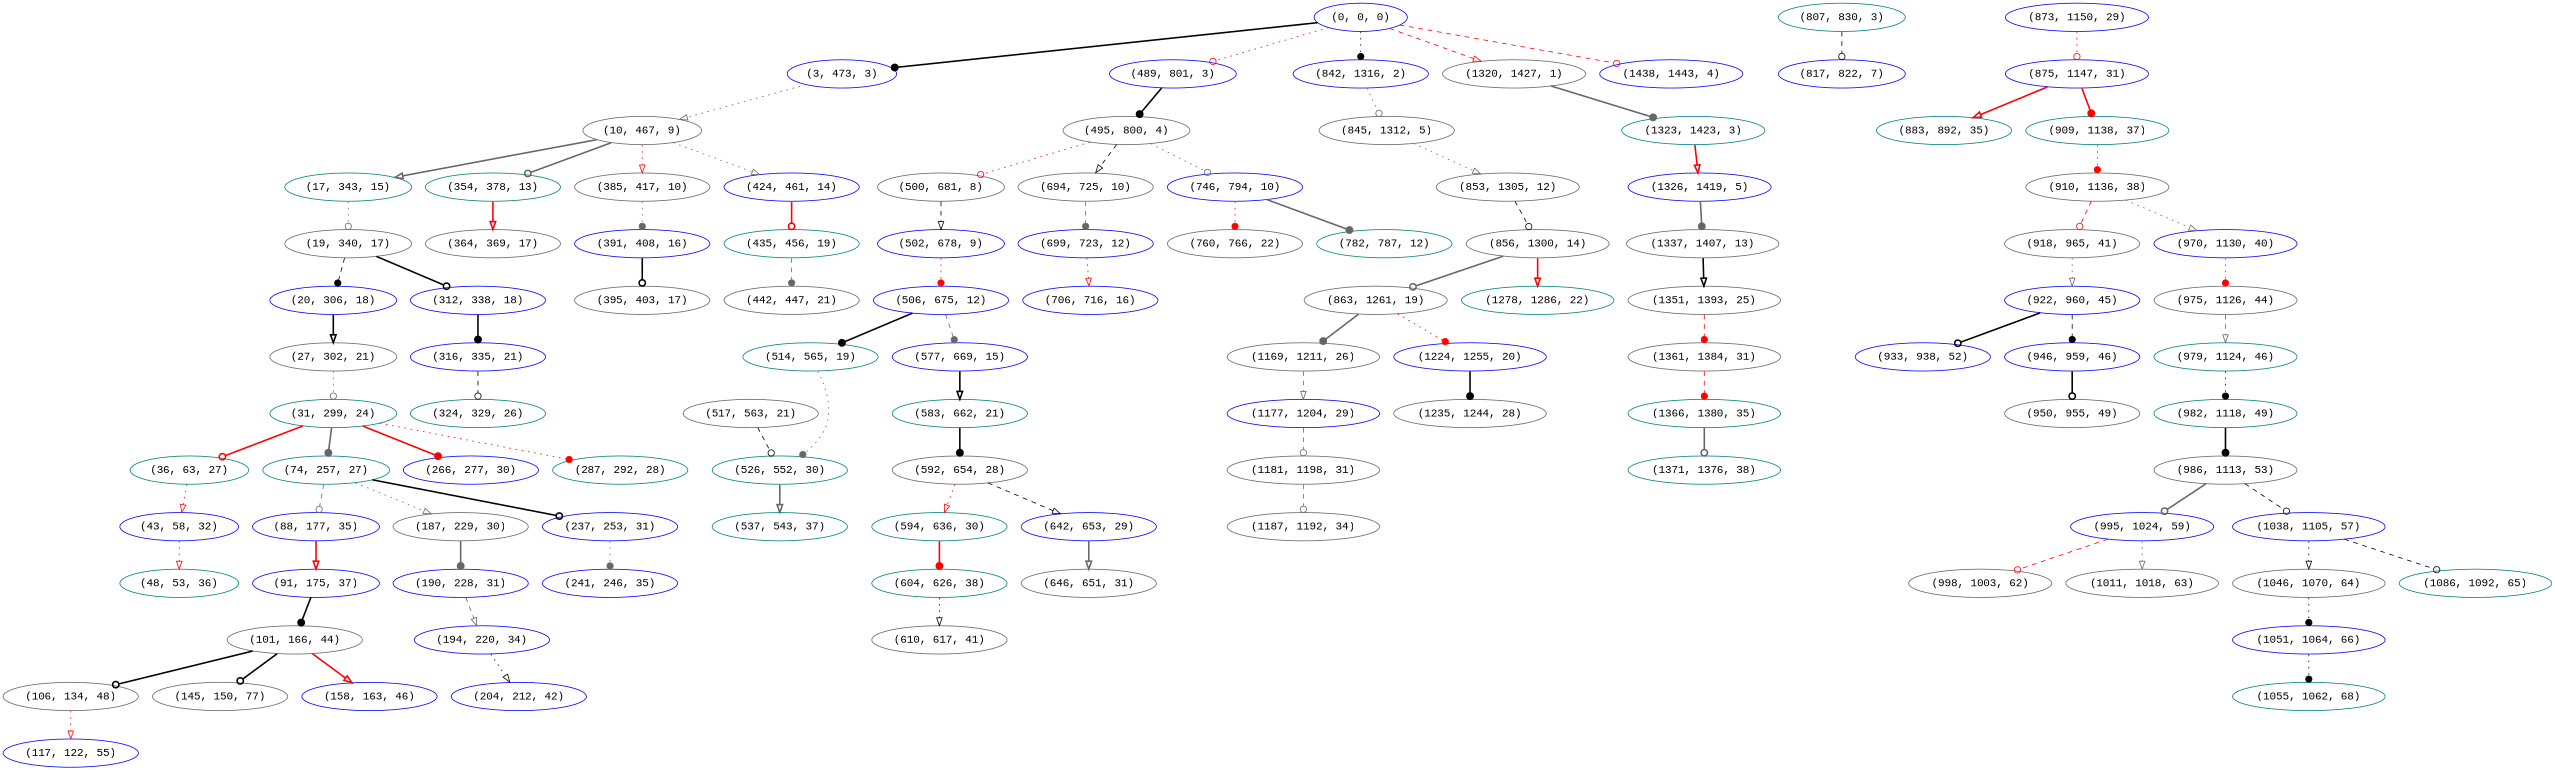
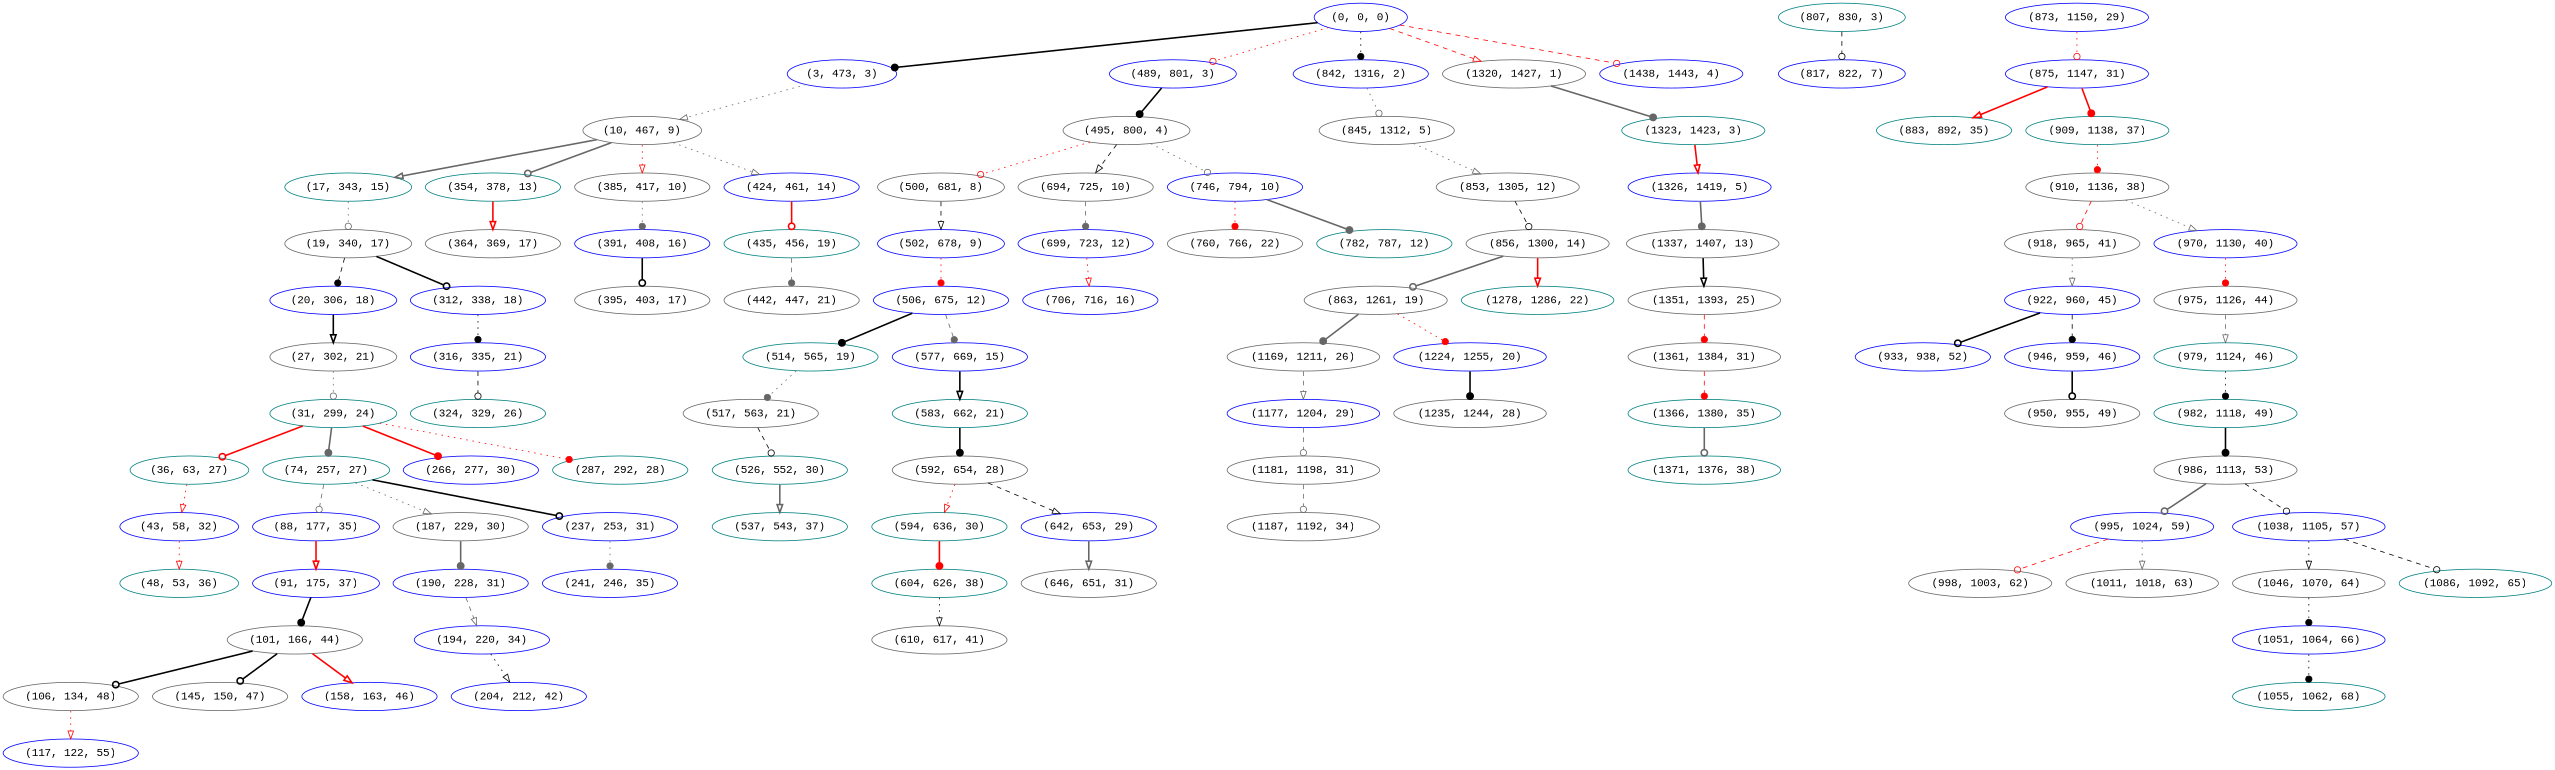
(478, 326) -> (478, 326)
(828, 415) -> (783, 383)
(220, 696) -> (220, 696)
